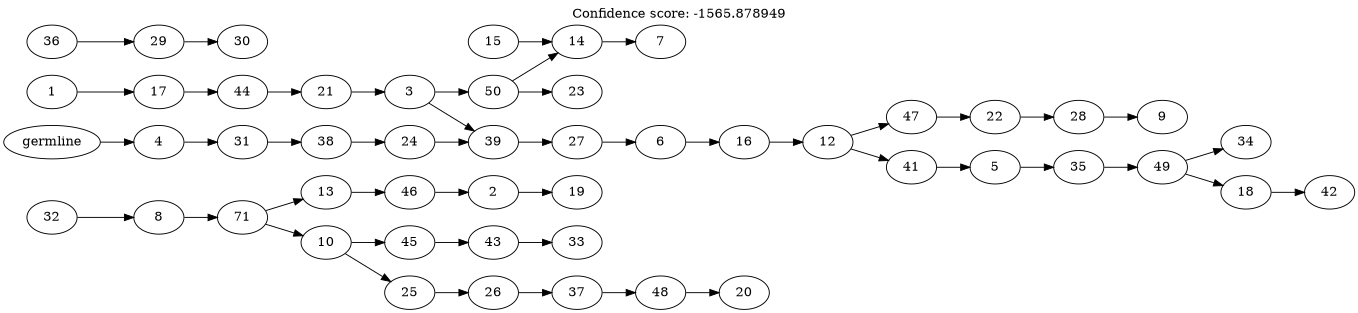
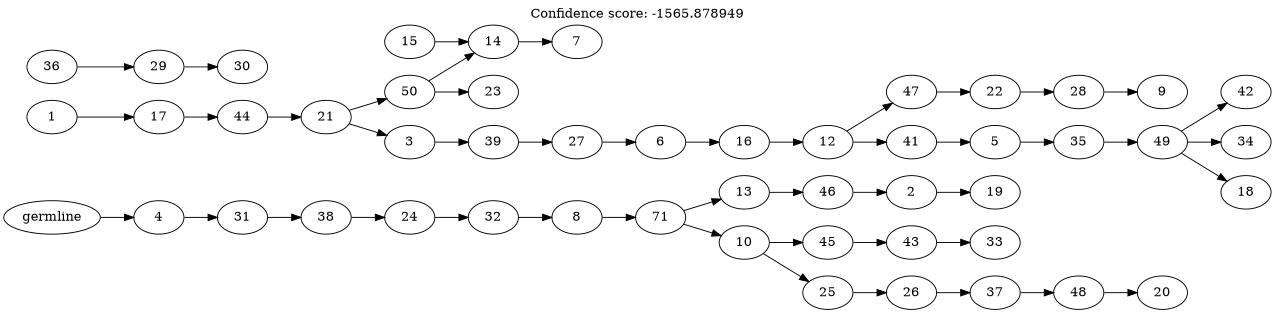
(447, 92) -> (364, 106)
(447, 142) -> (447, 217)
(1283, 192) -> (1200, 120)
